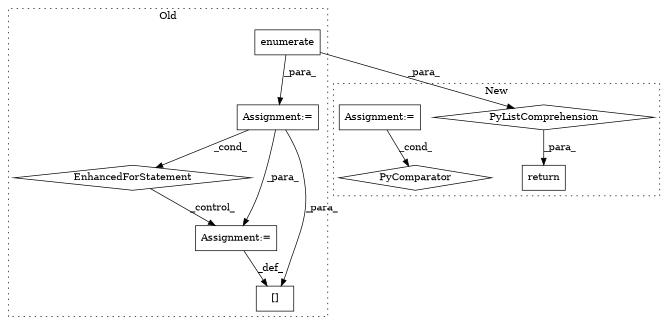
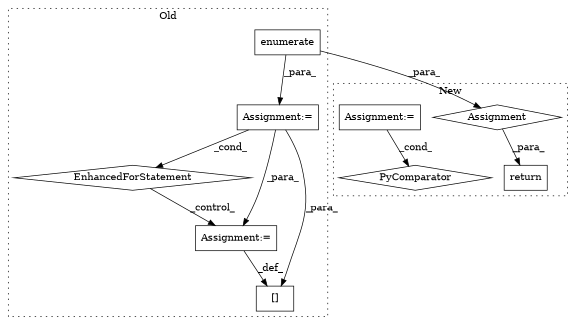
(544, 117) -> (497, 117)
